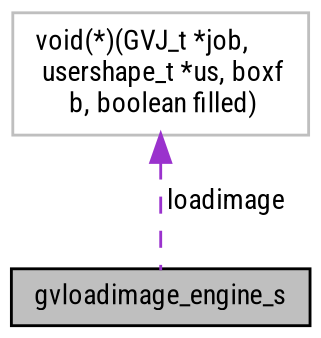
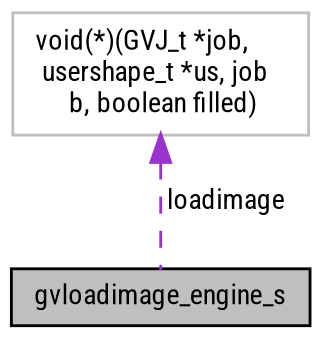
(161, 74) -> (161, 74)
